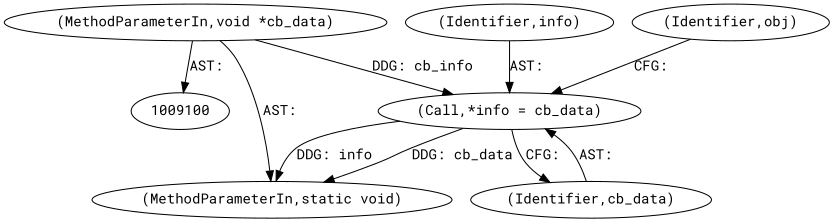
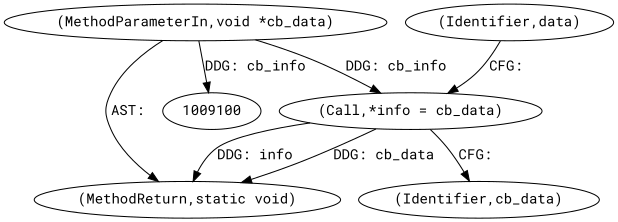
(510, 22) -> none
(731, 22) -> (510, 22)
(211, 67) -> (256, 67)
(574, 155) -> none
(272, 200) -> (187, 200)
